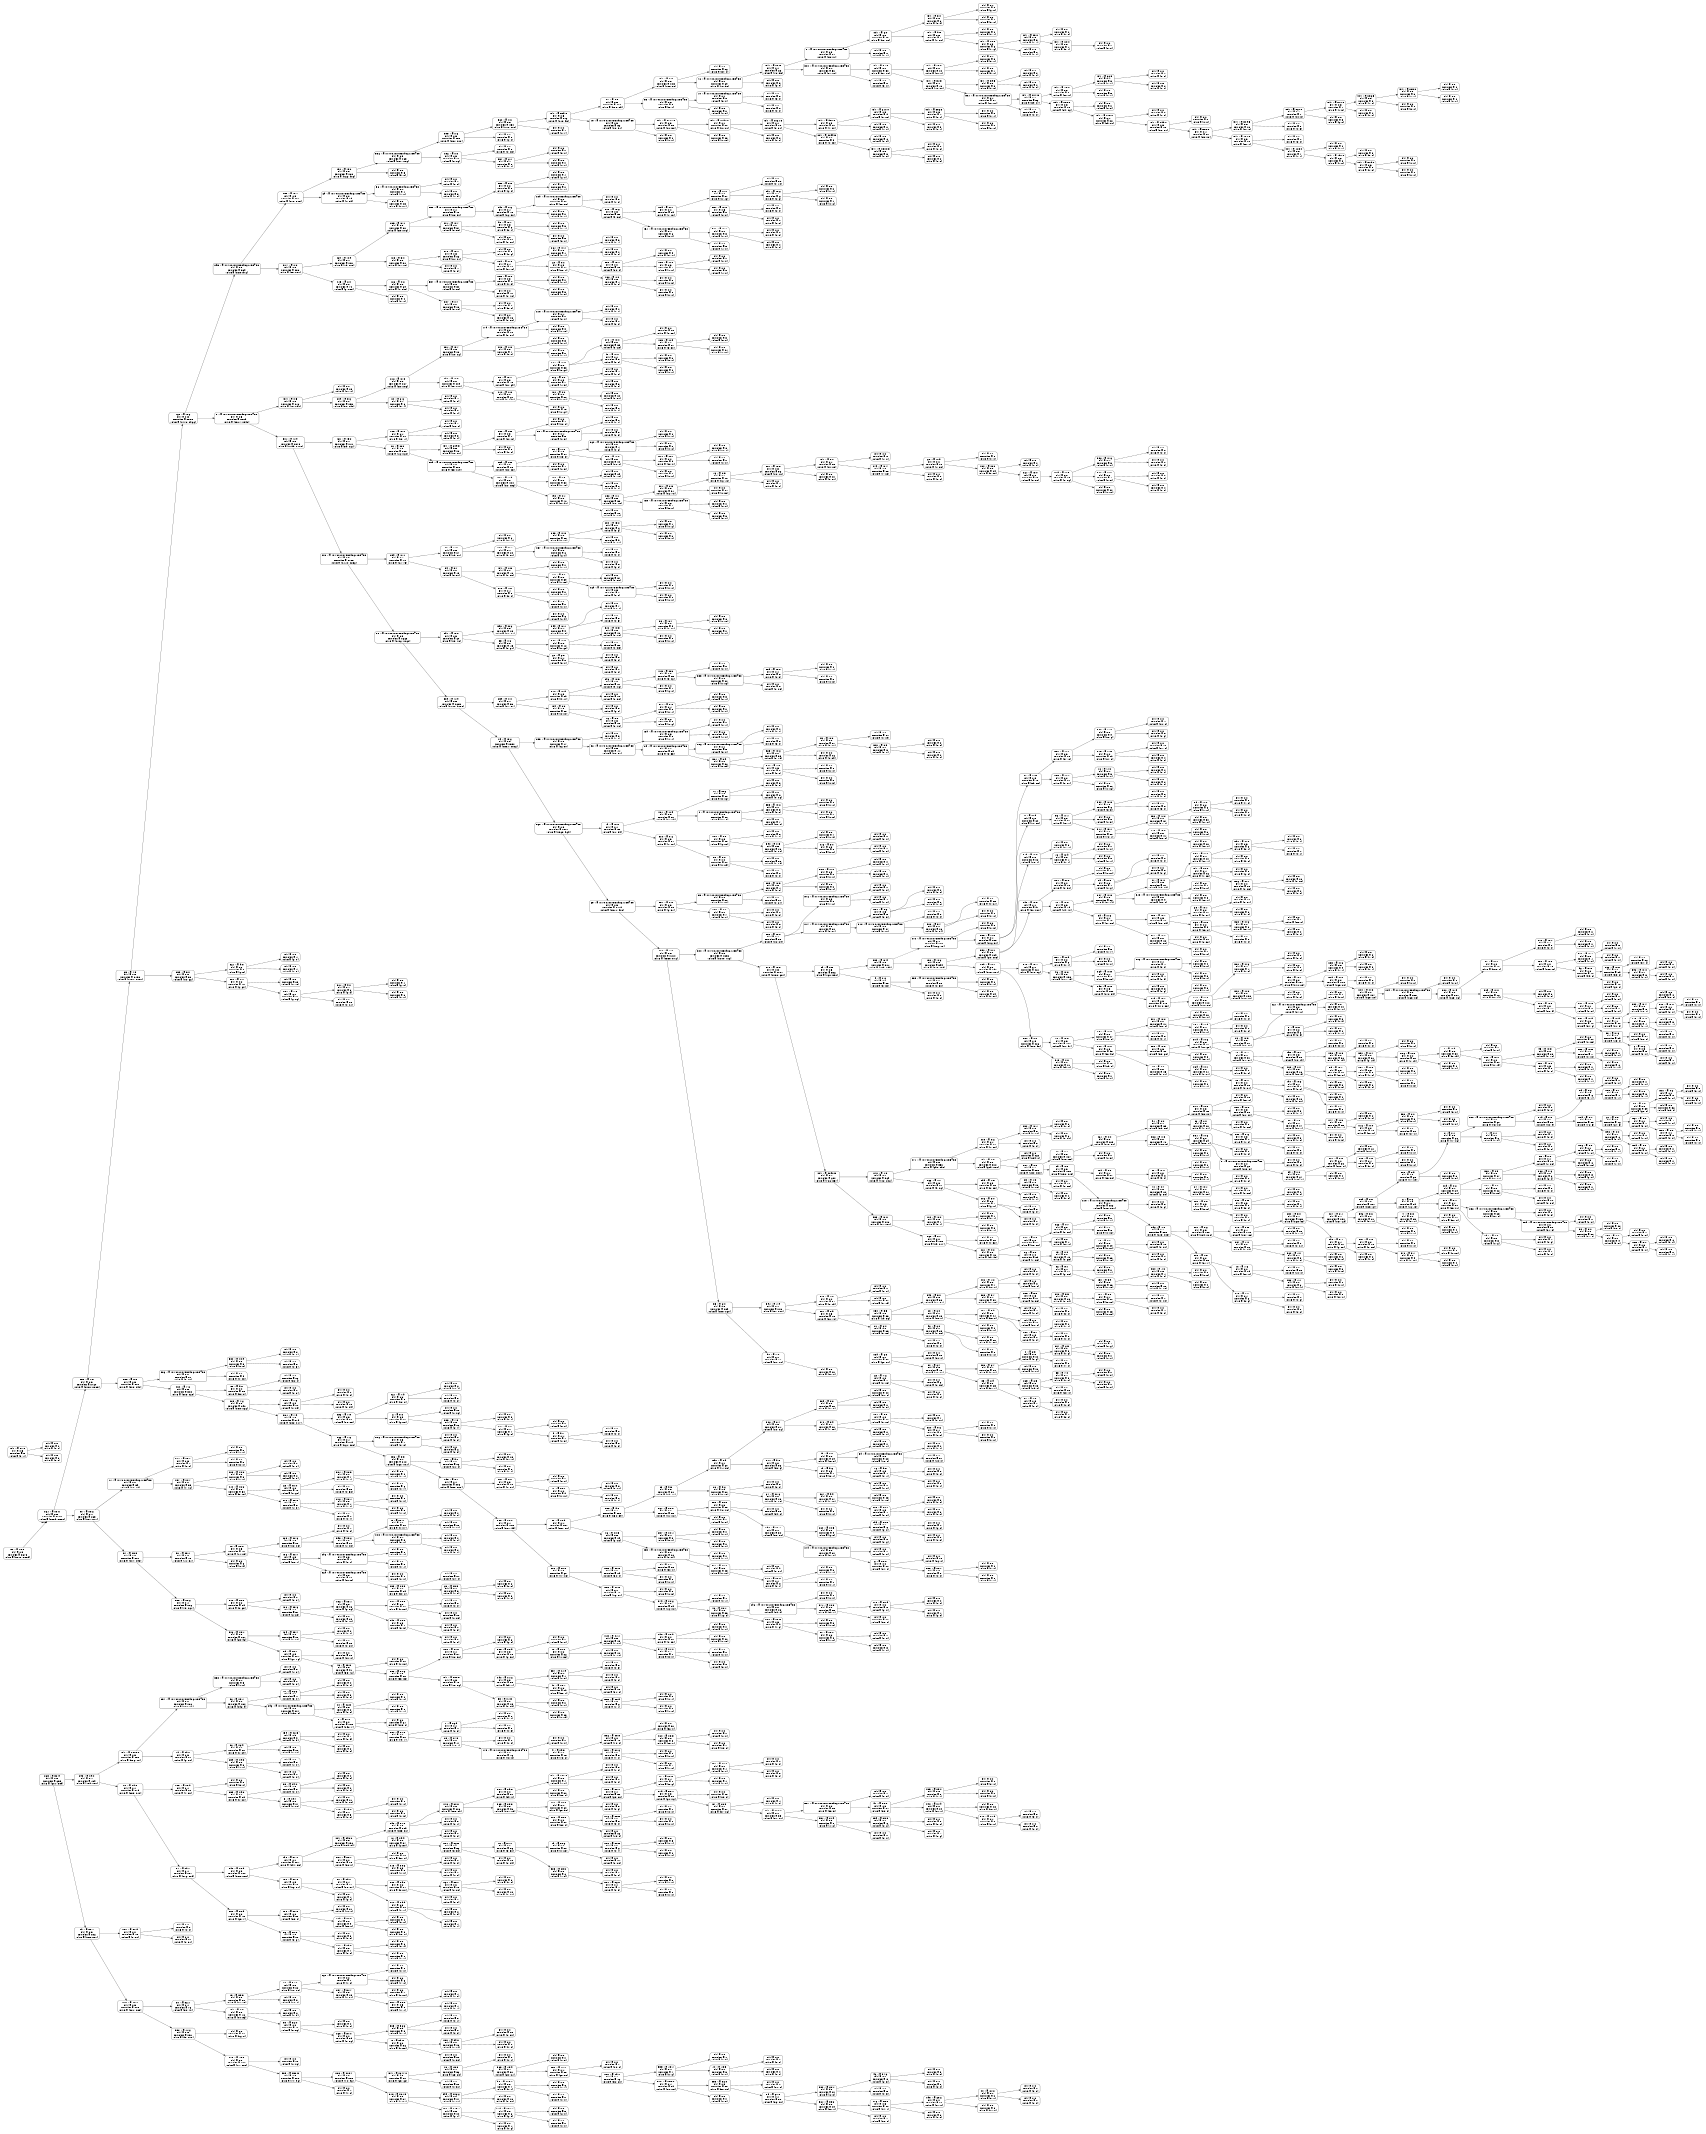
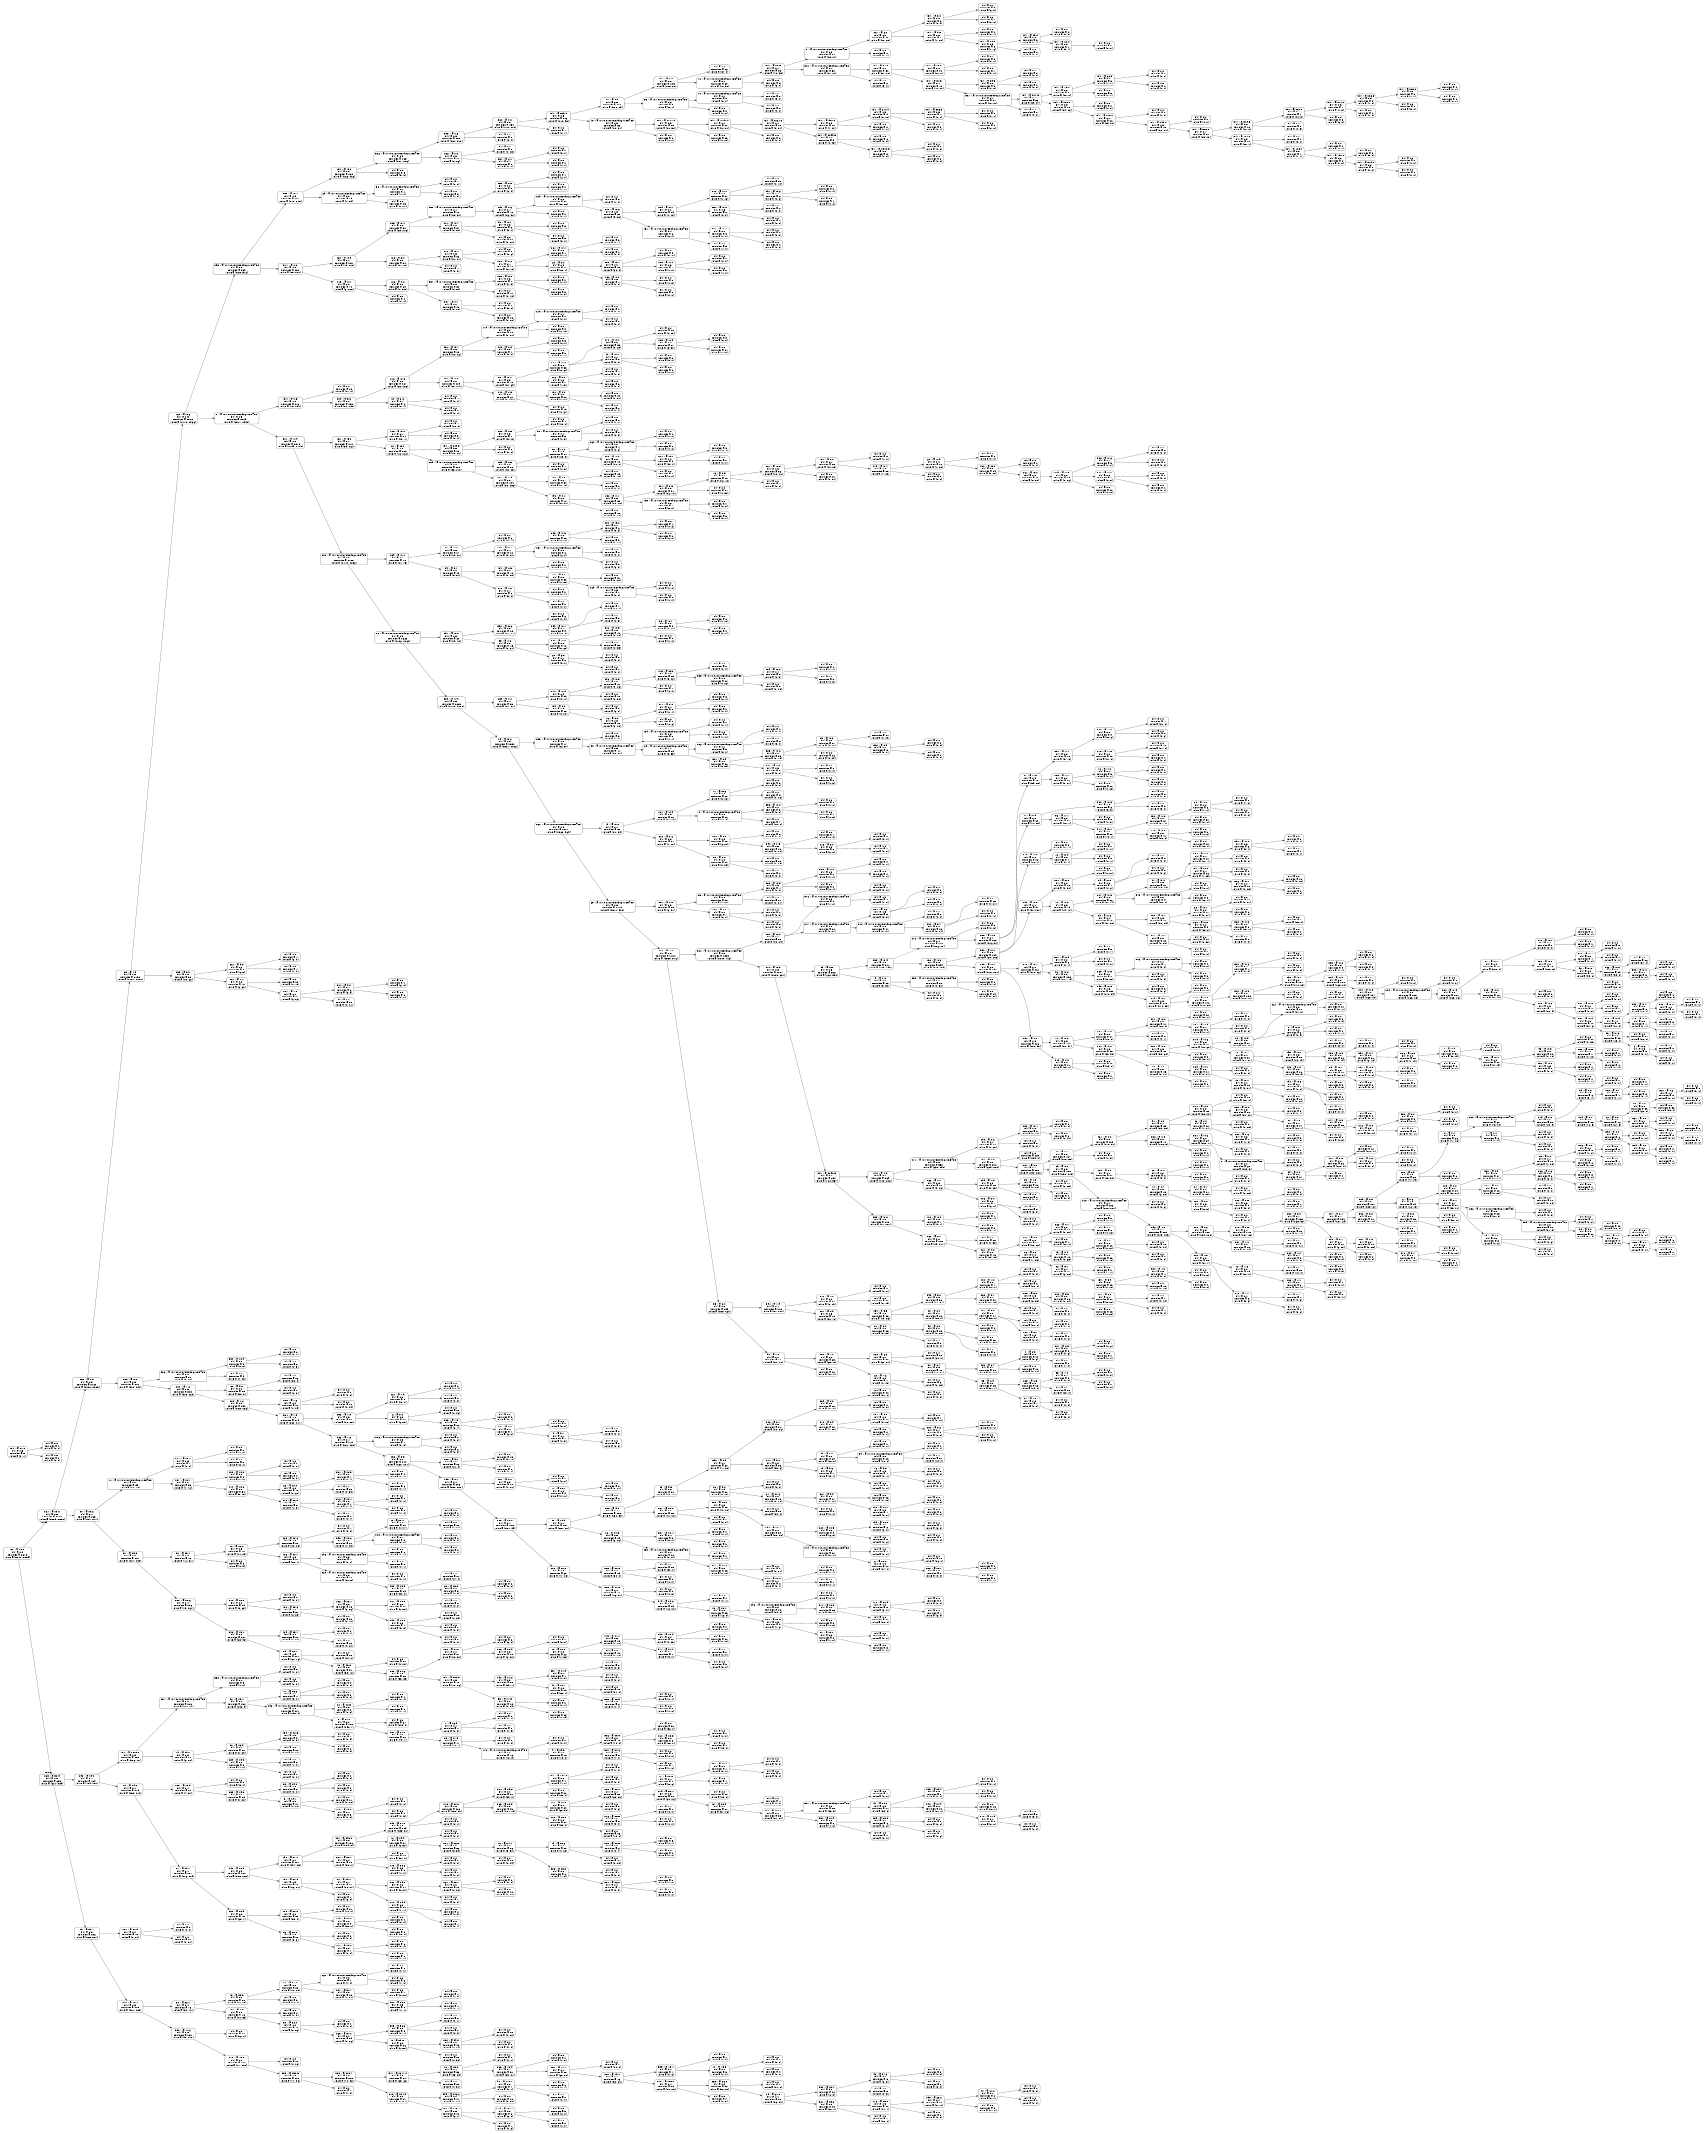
(1083, 813) -> (1067, 809)
none -> (827, 1359)
(424, 1610) -> (423, 1620)
none -> (35, 1666)
